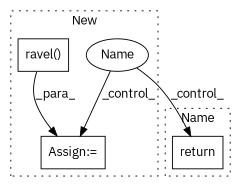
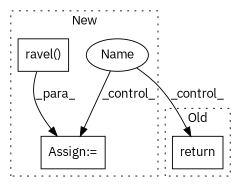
(198, 119) -> (198, 119)
